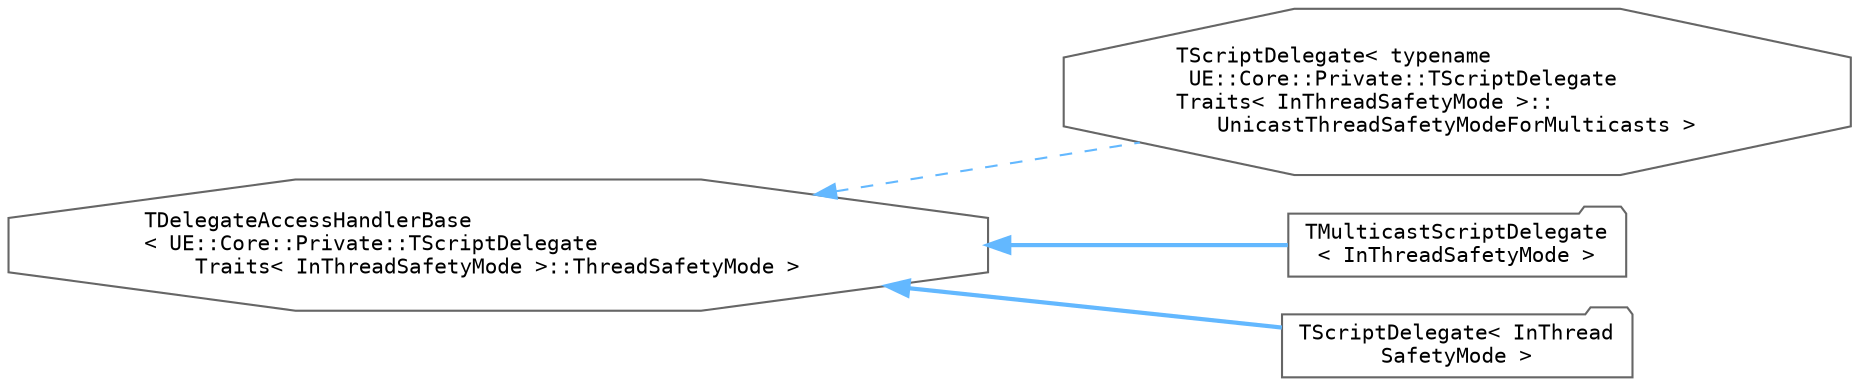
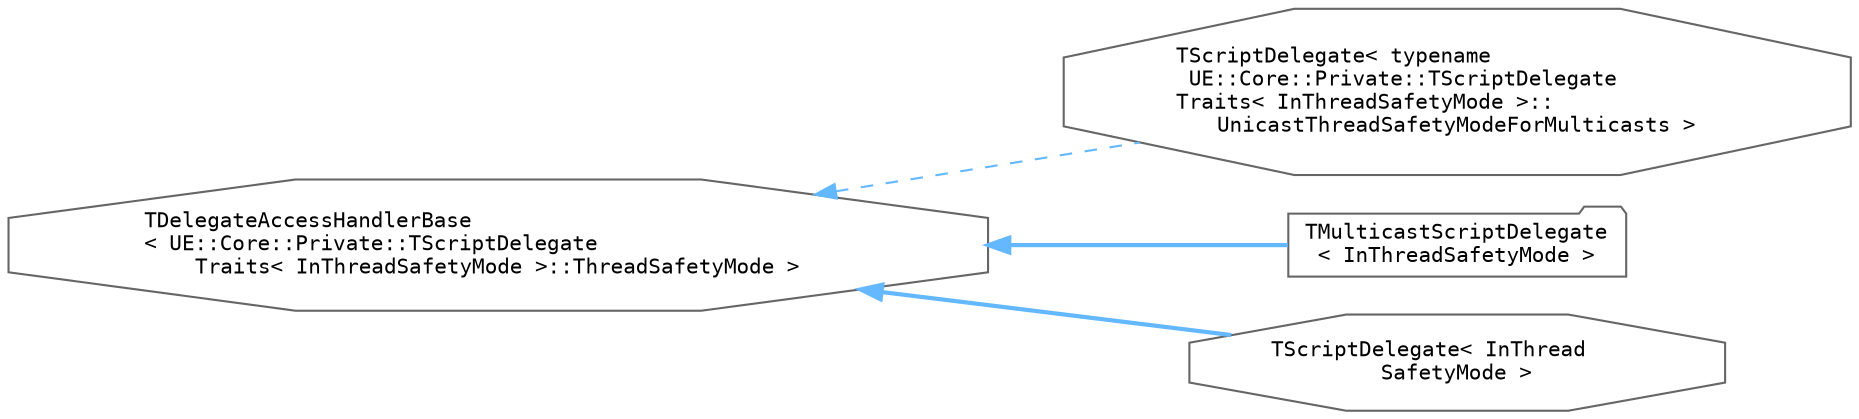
(1457, 346) -> (1457, 363)
